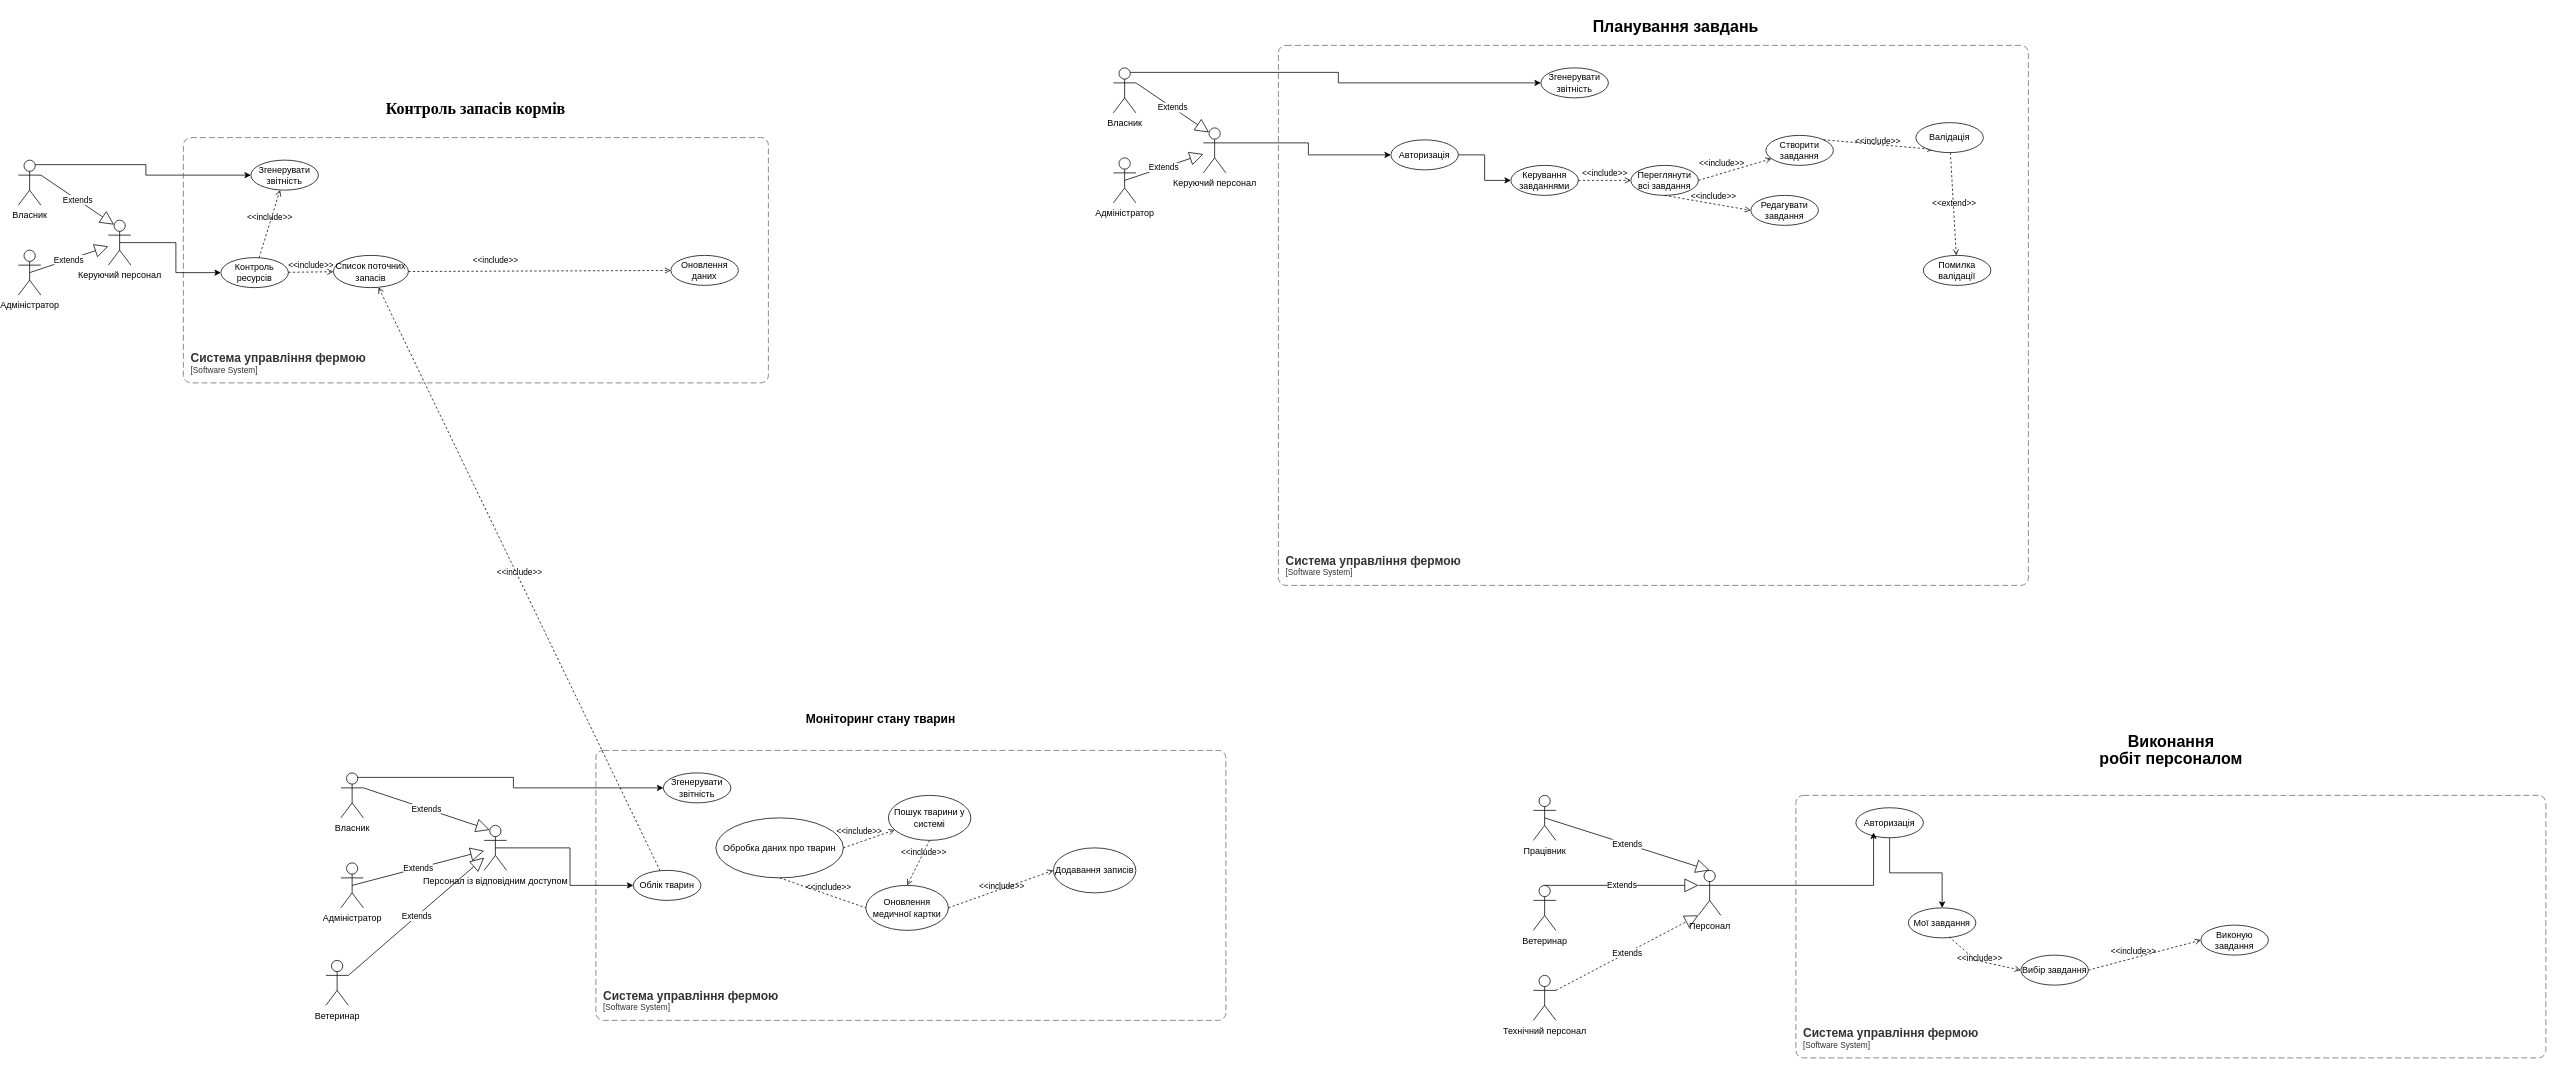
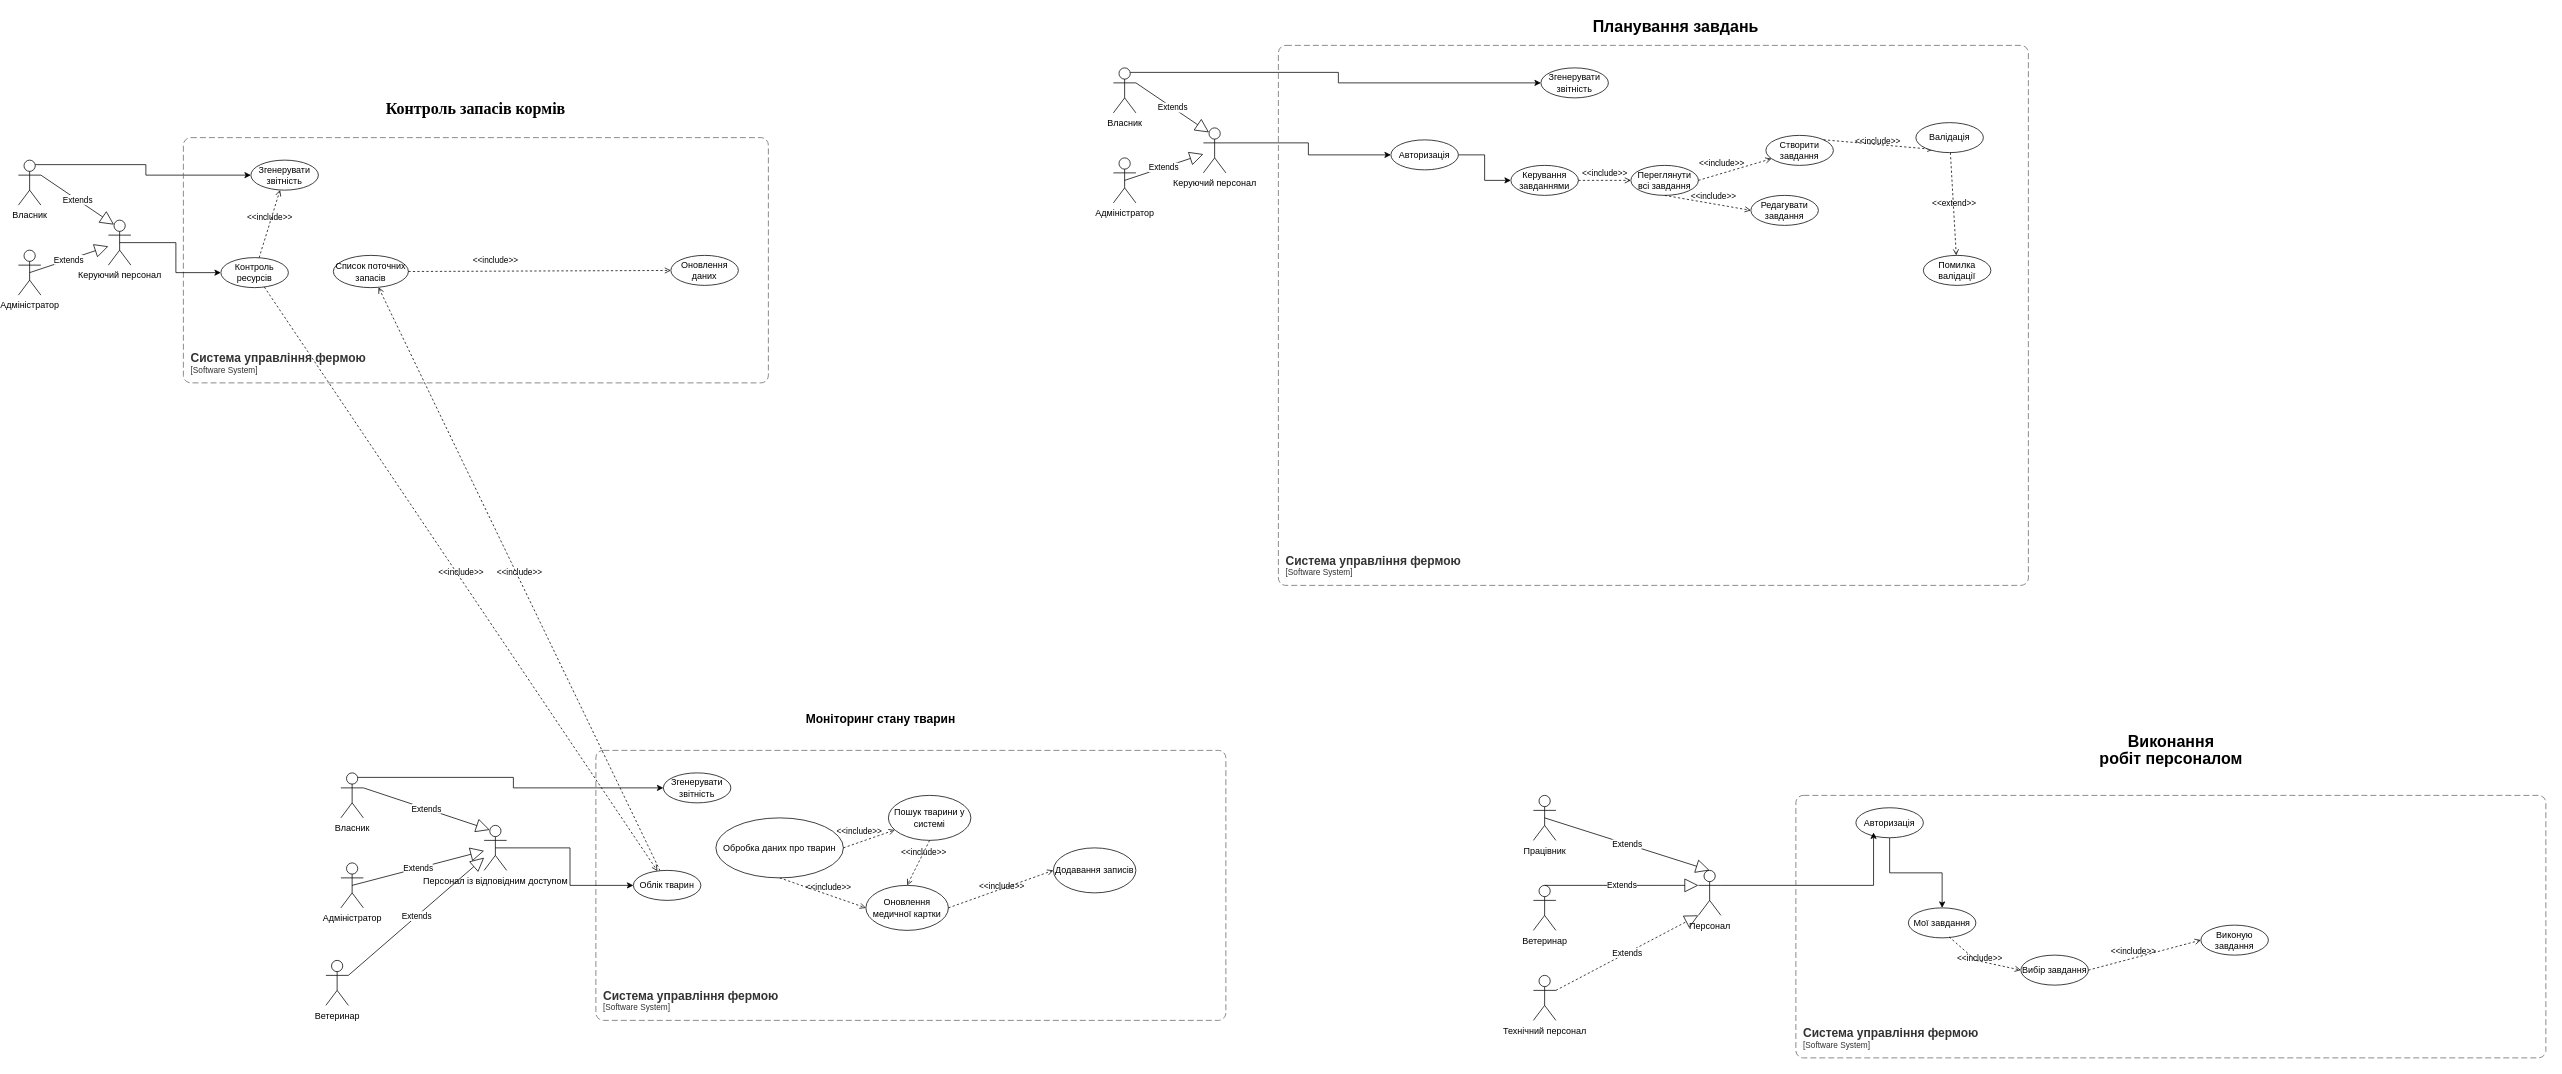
(310, 272) -> (460, 578)
(862, 907) -> (861, 906)
